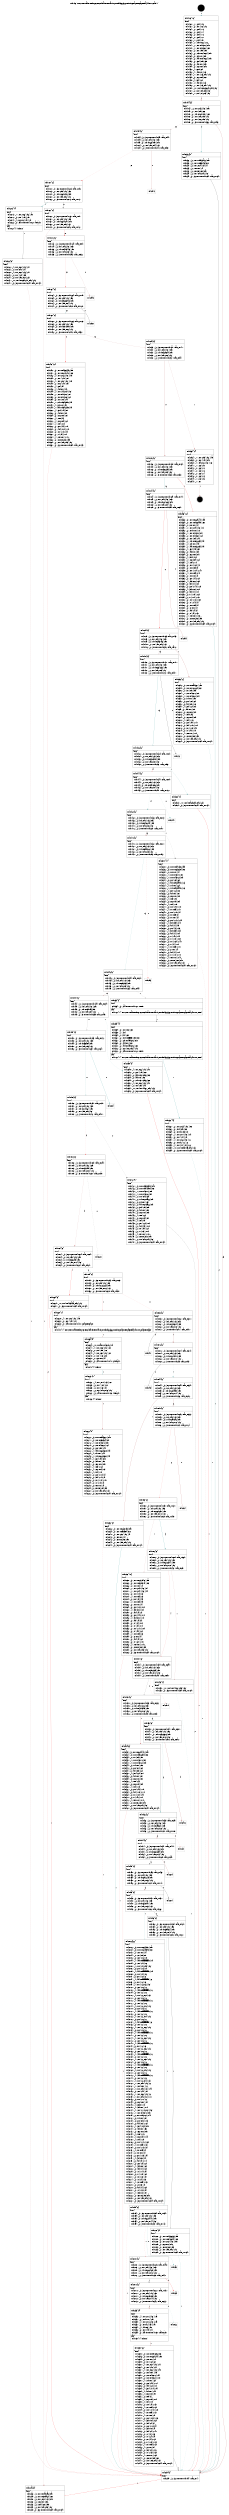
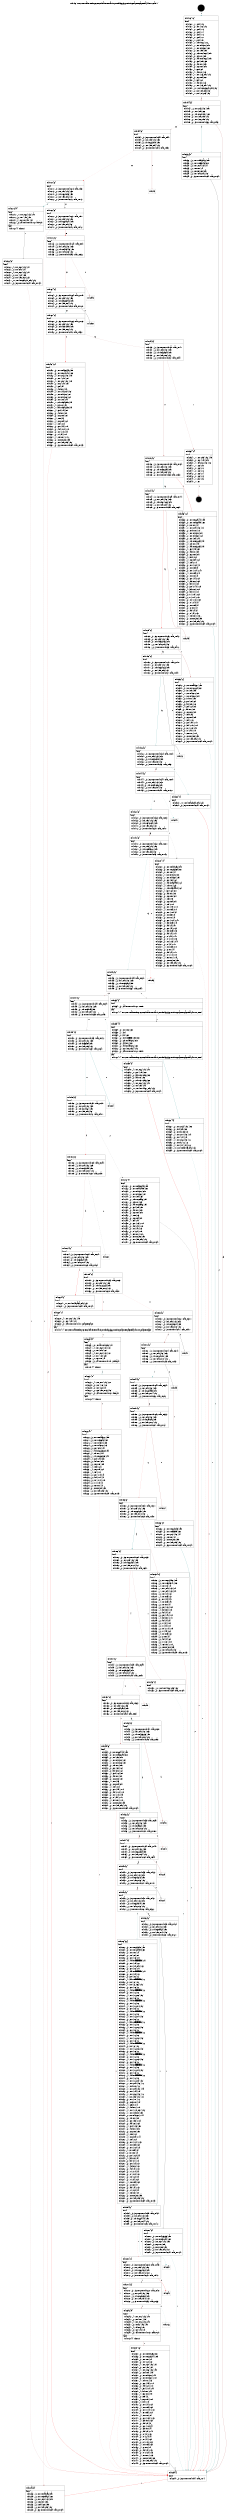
(132, 1457) -> (174, 1455)
